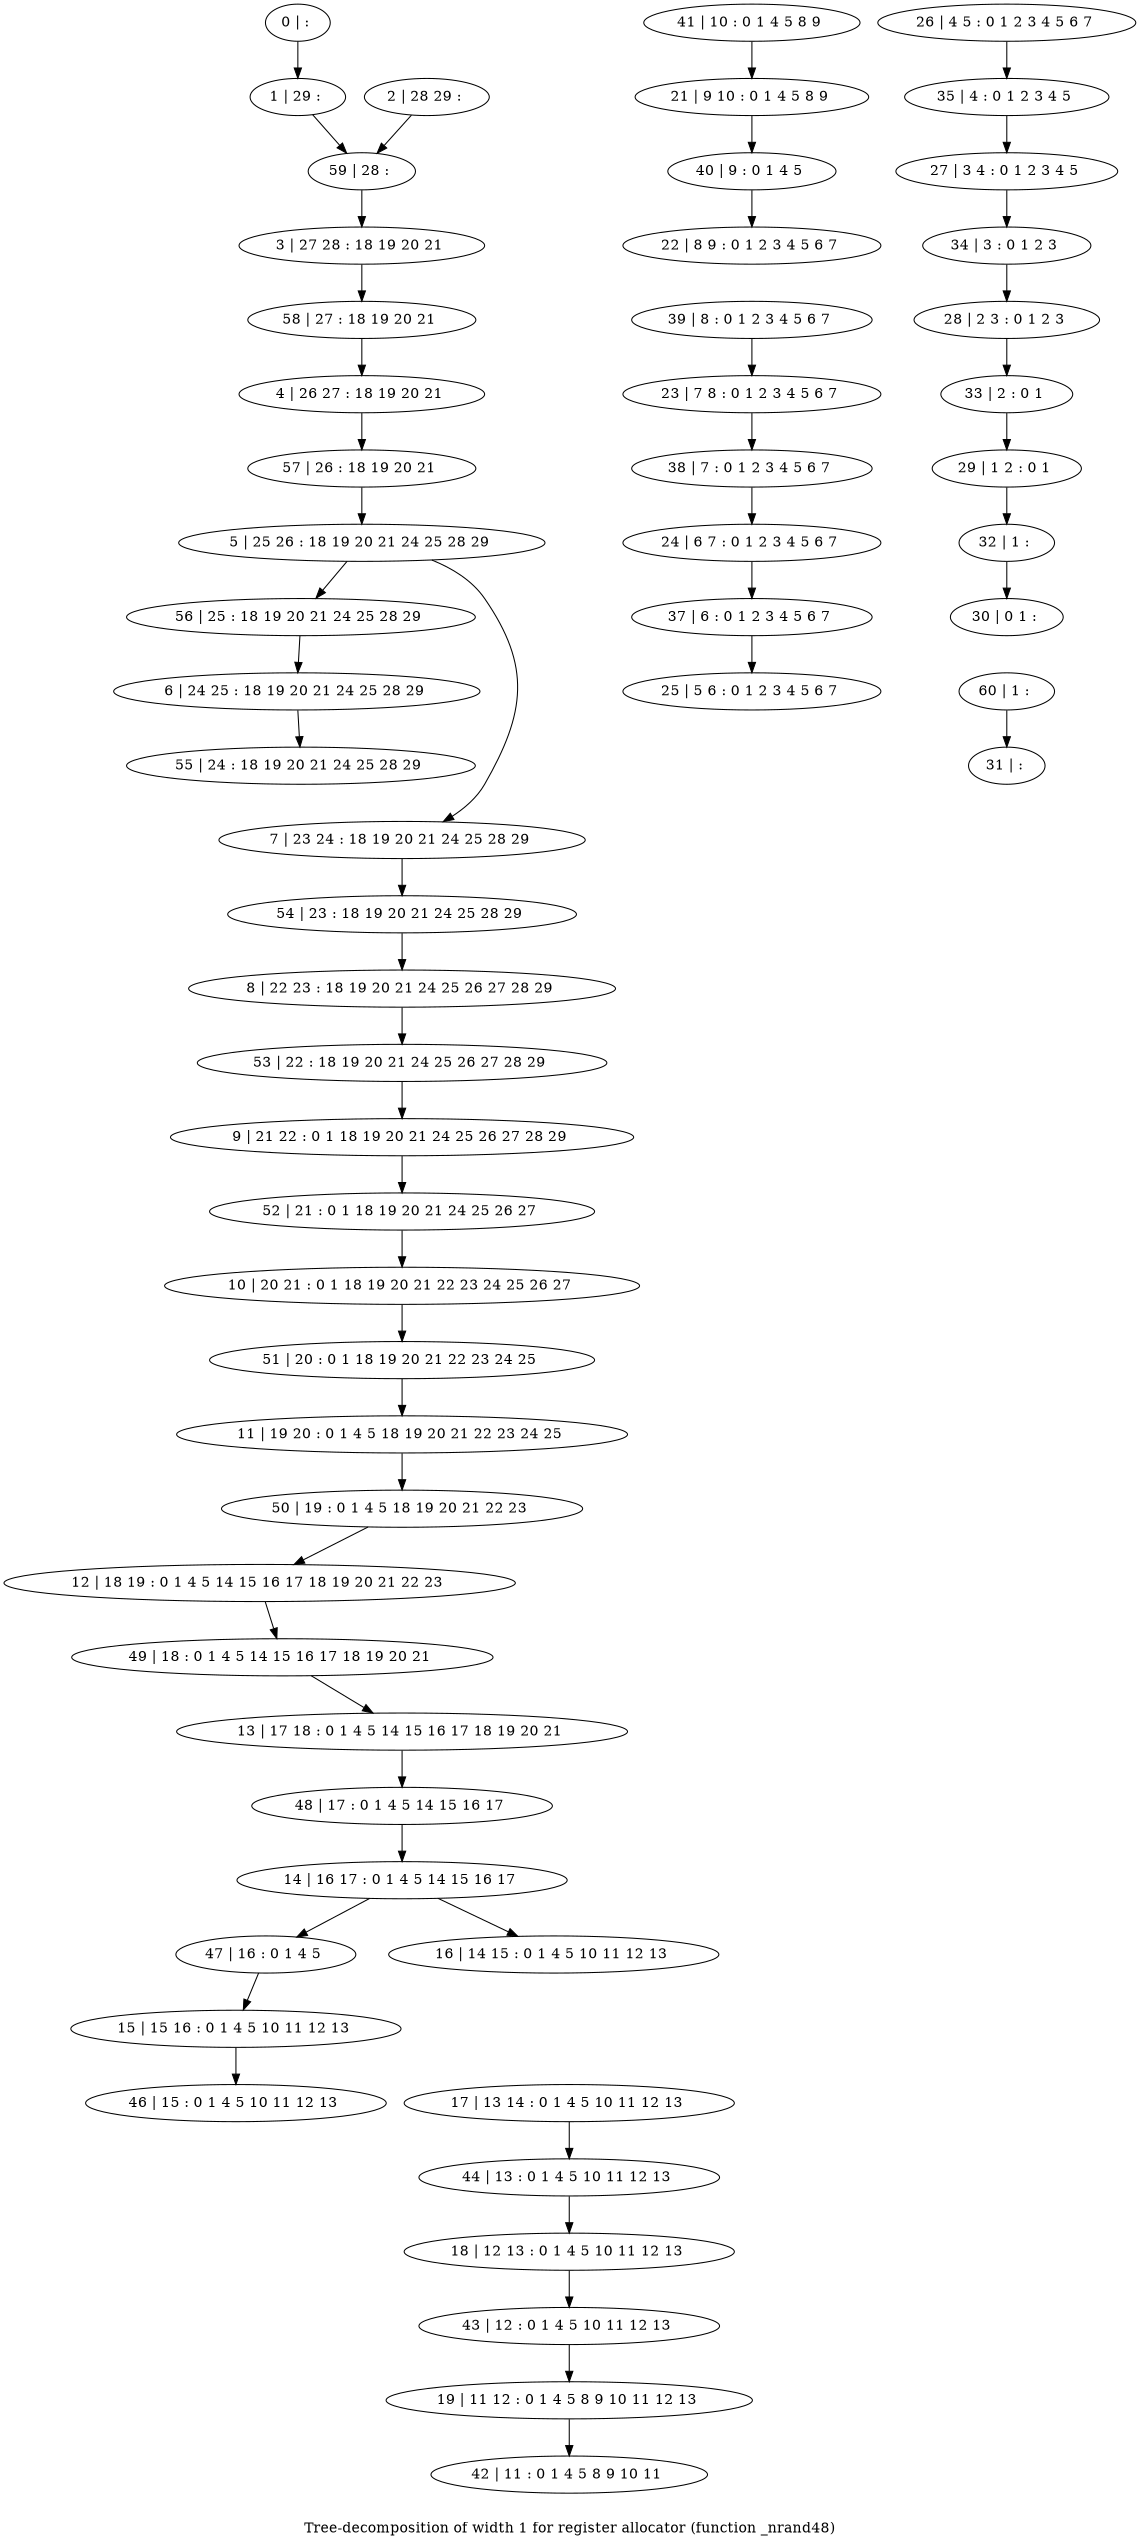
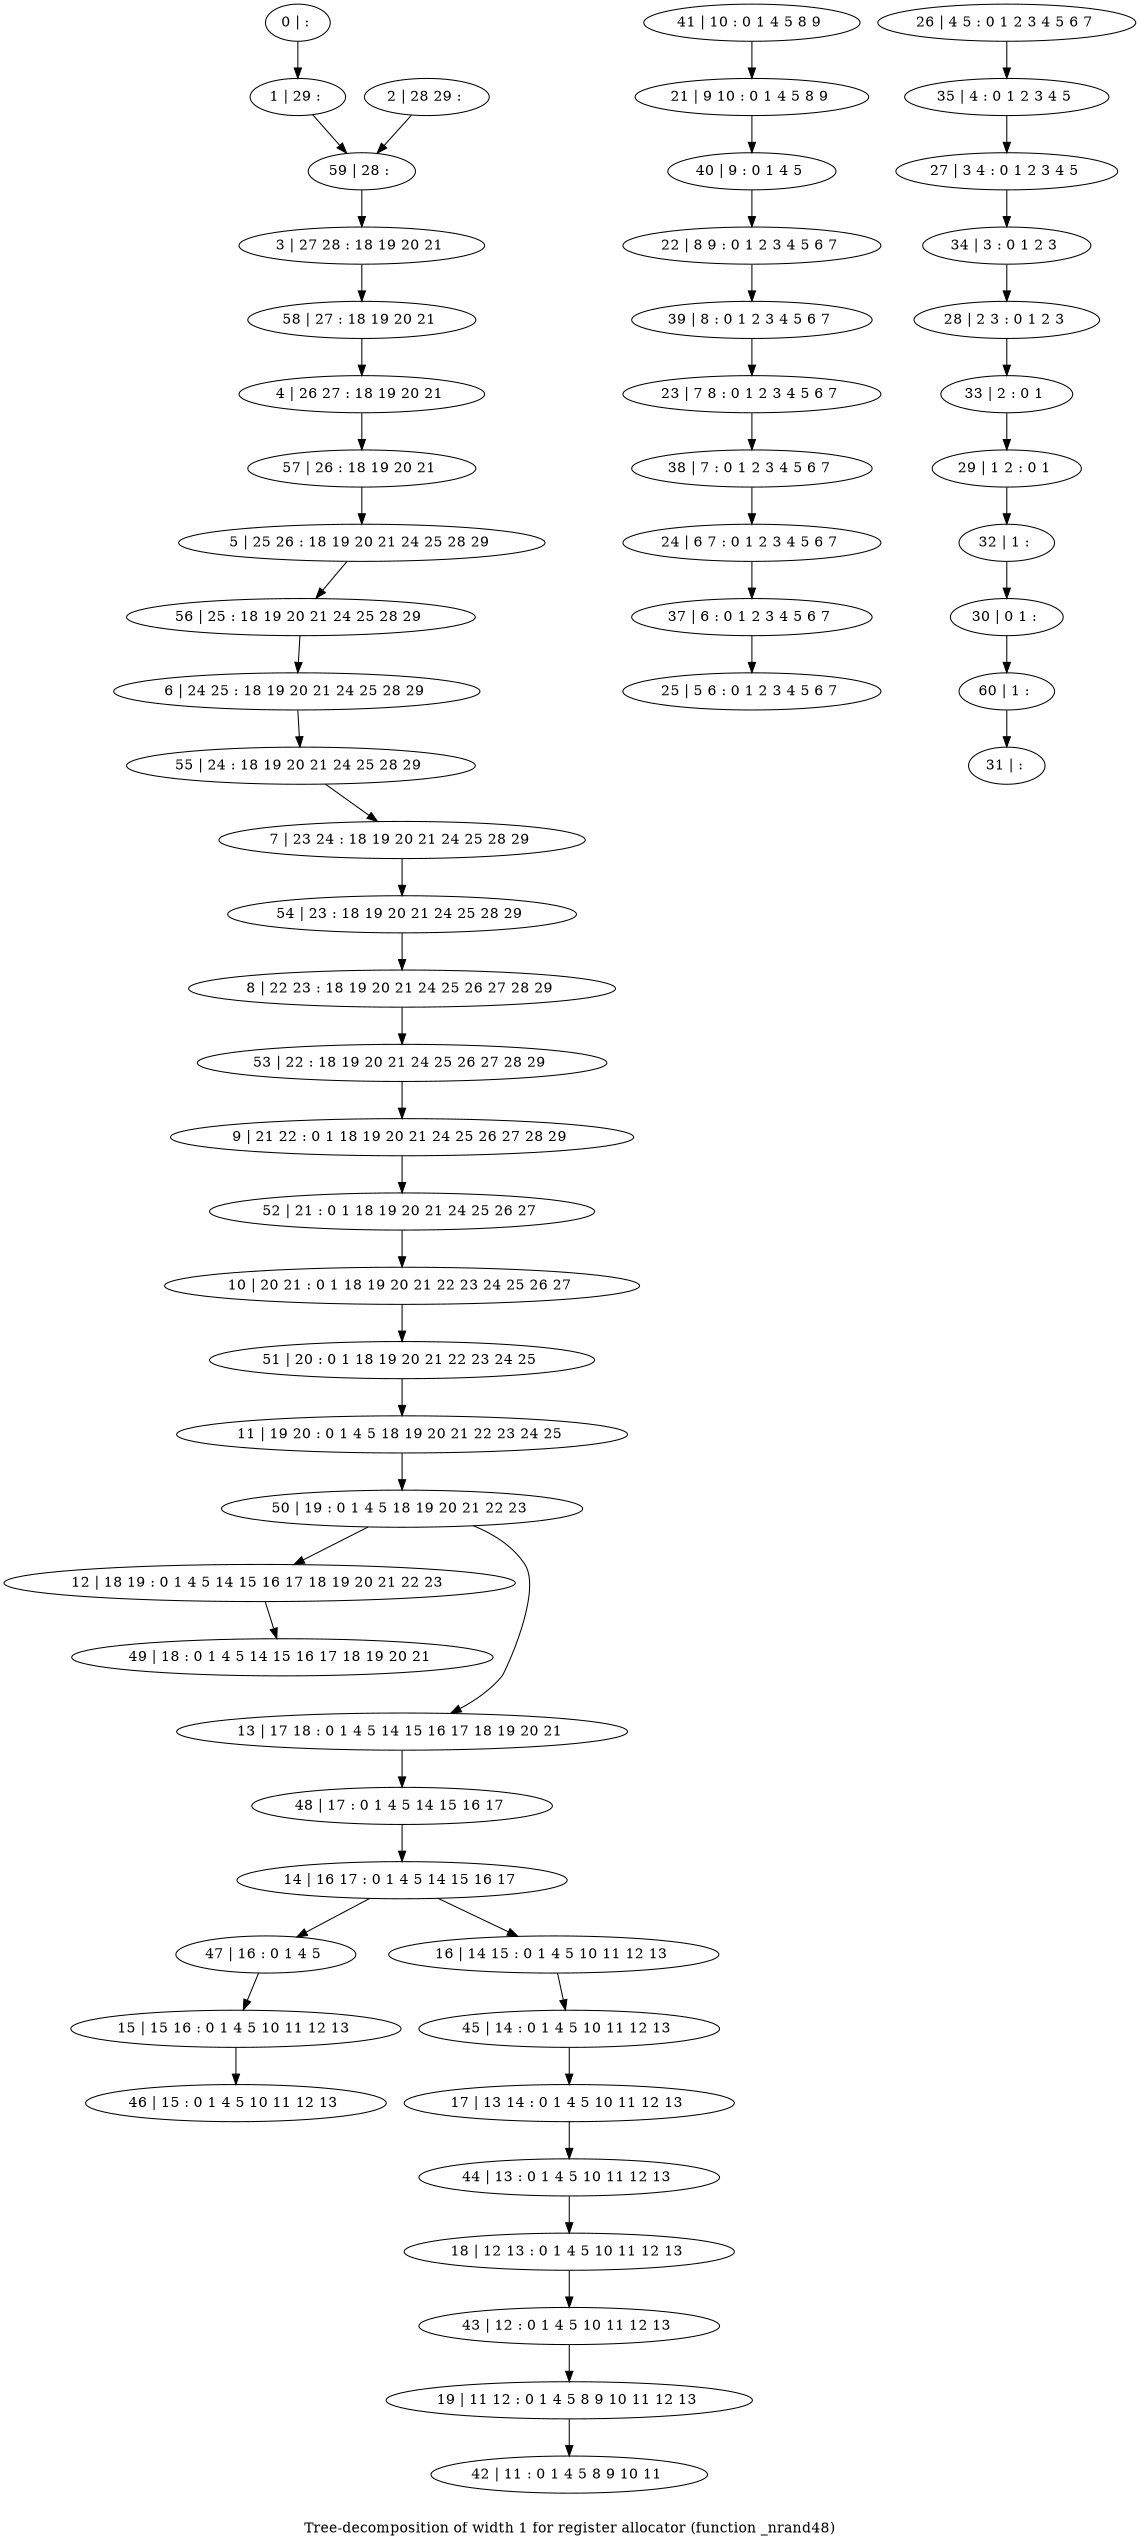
none -> (752, 278)
none -> (1007, 649)
(517, 681) -> (347, 800)
(338, 1692) -> (525, 1616)
none -> (569, 2029)
